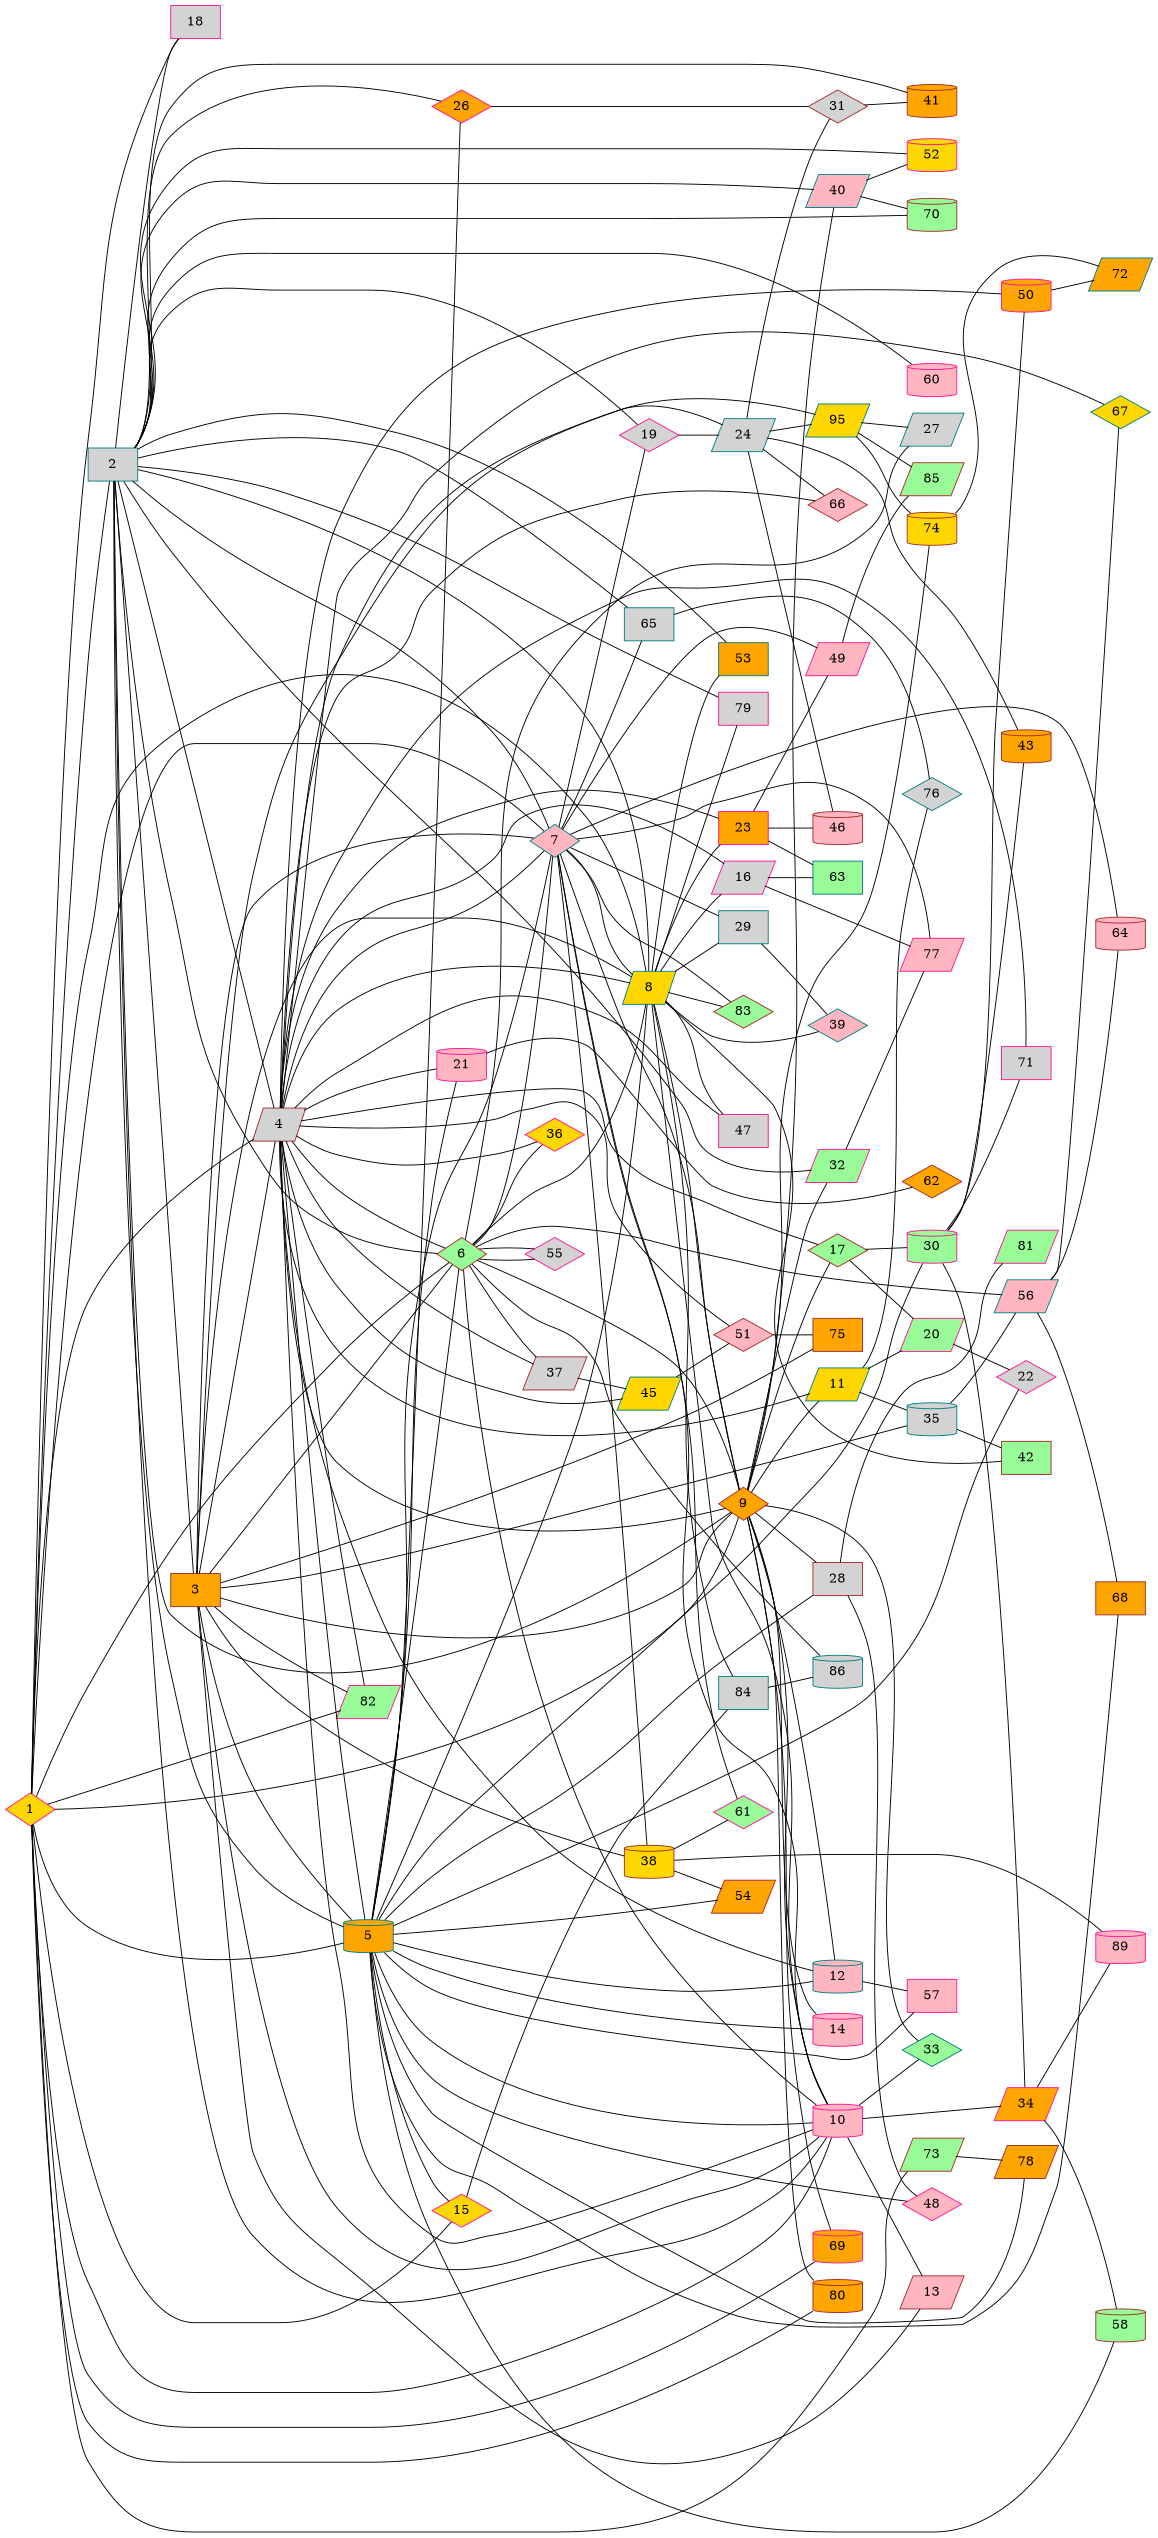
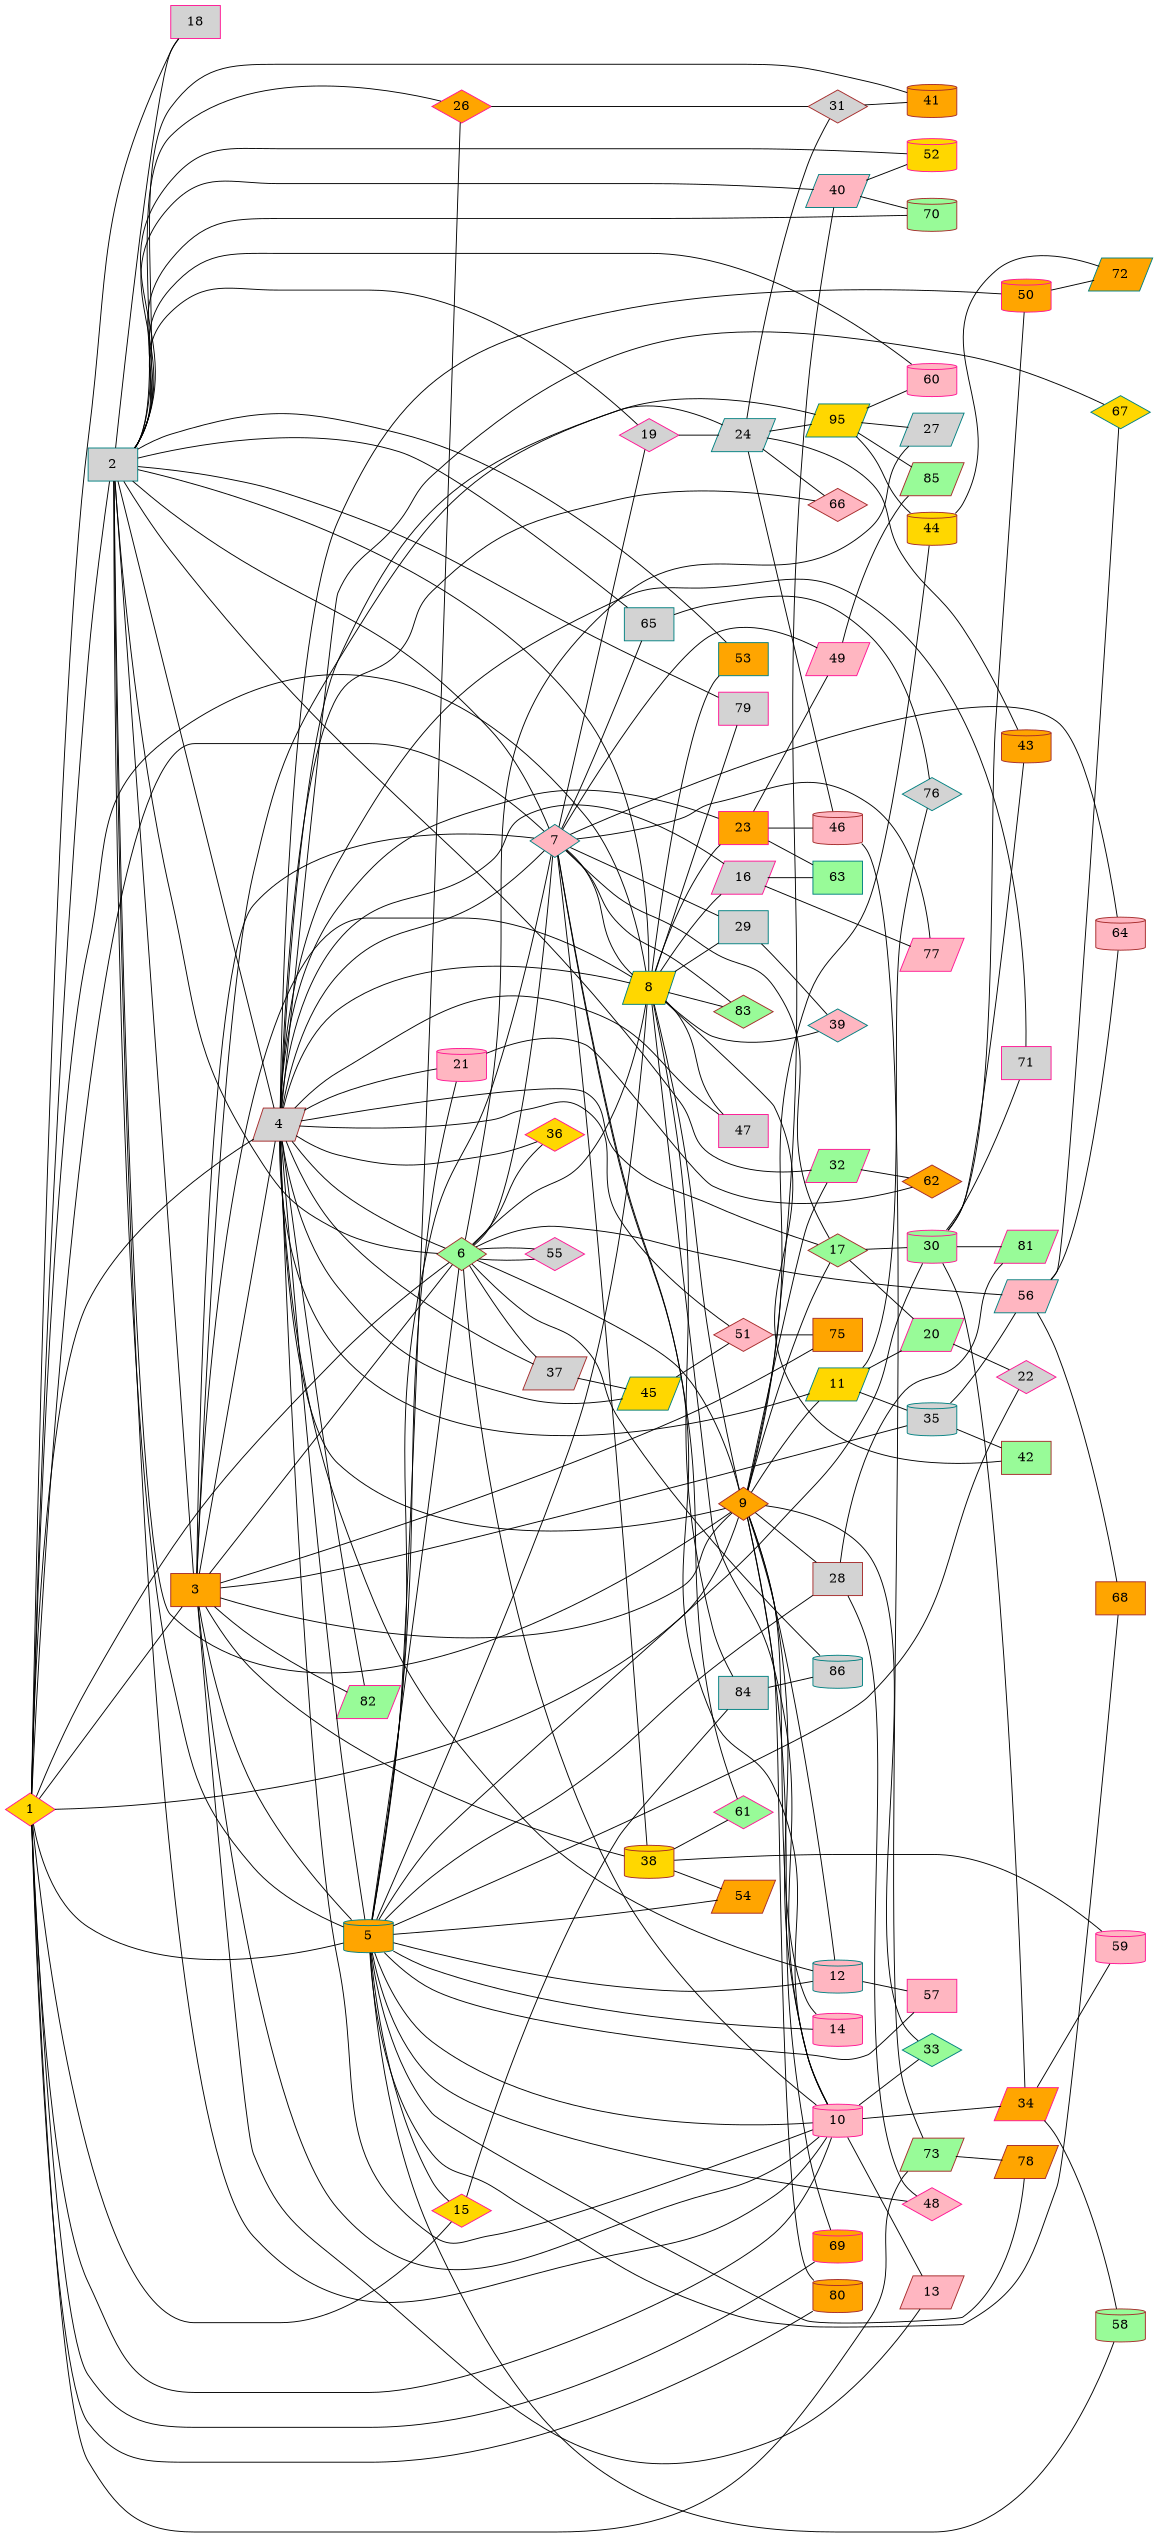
none -> (887, 399)
(932, 529) -> (932, 529)
(885, 1060) -> (885, 1174)
(652, 1085) -> (777, 992)
none -> (979, 1247)
none -> (897, 1491)
(201, 1755) -> (111, 1703)
(1121, 1947) -> (1121, 1947)
